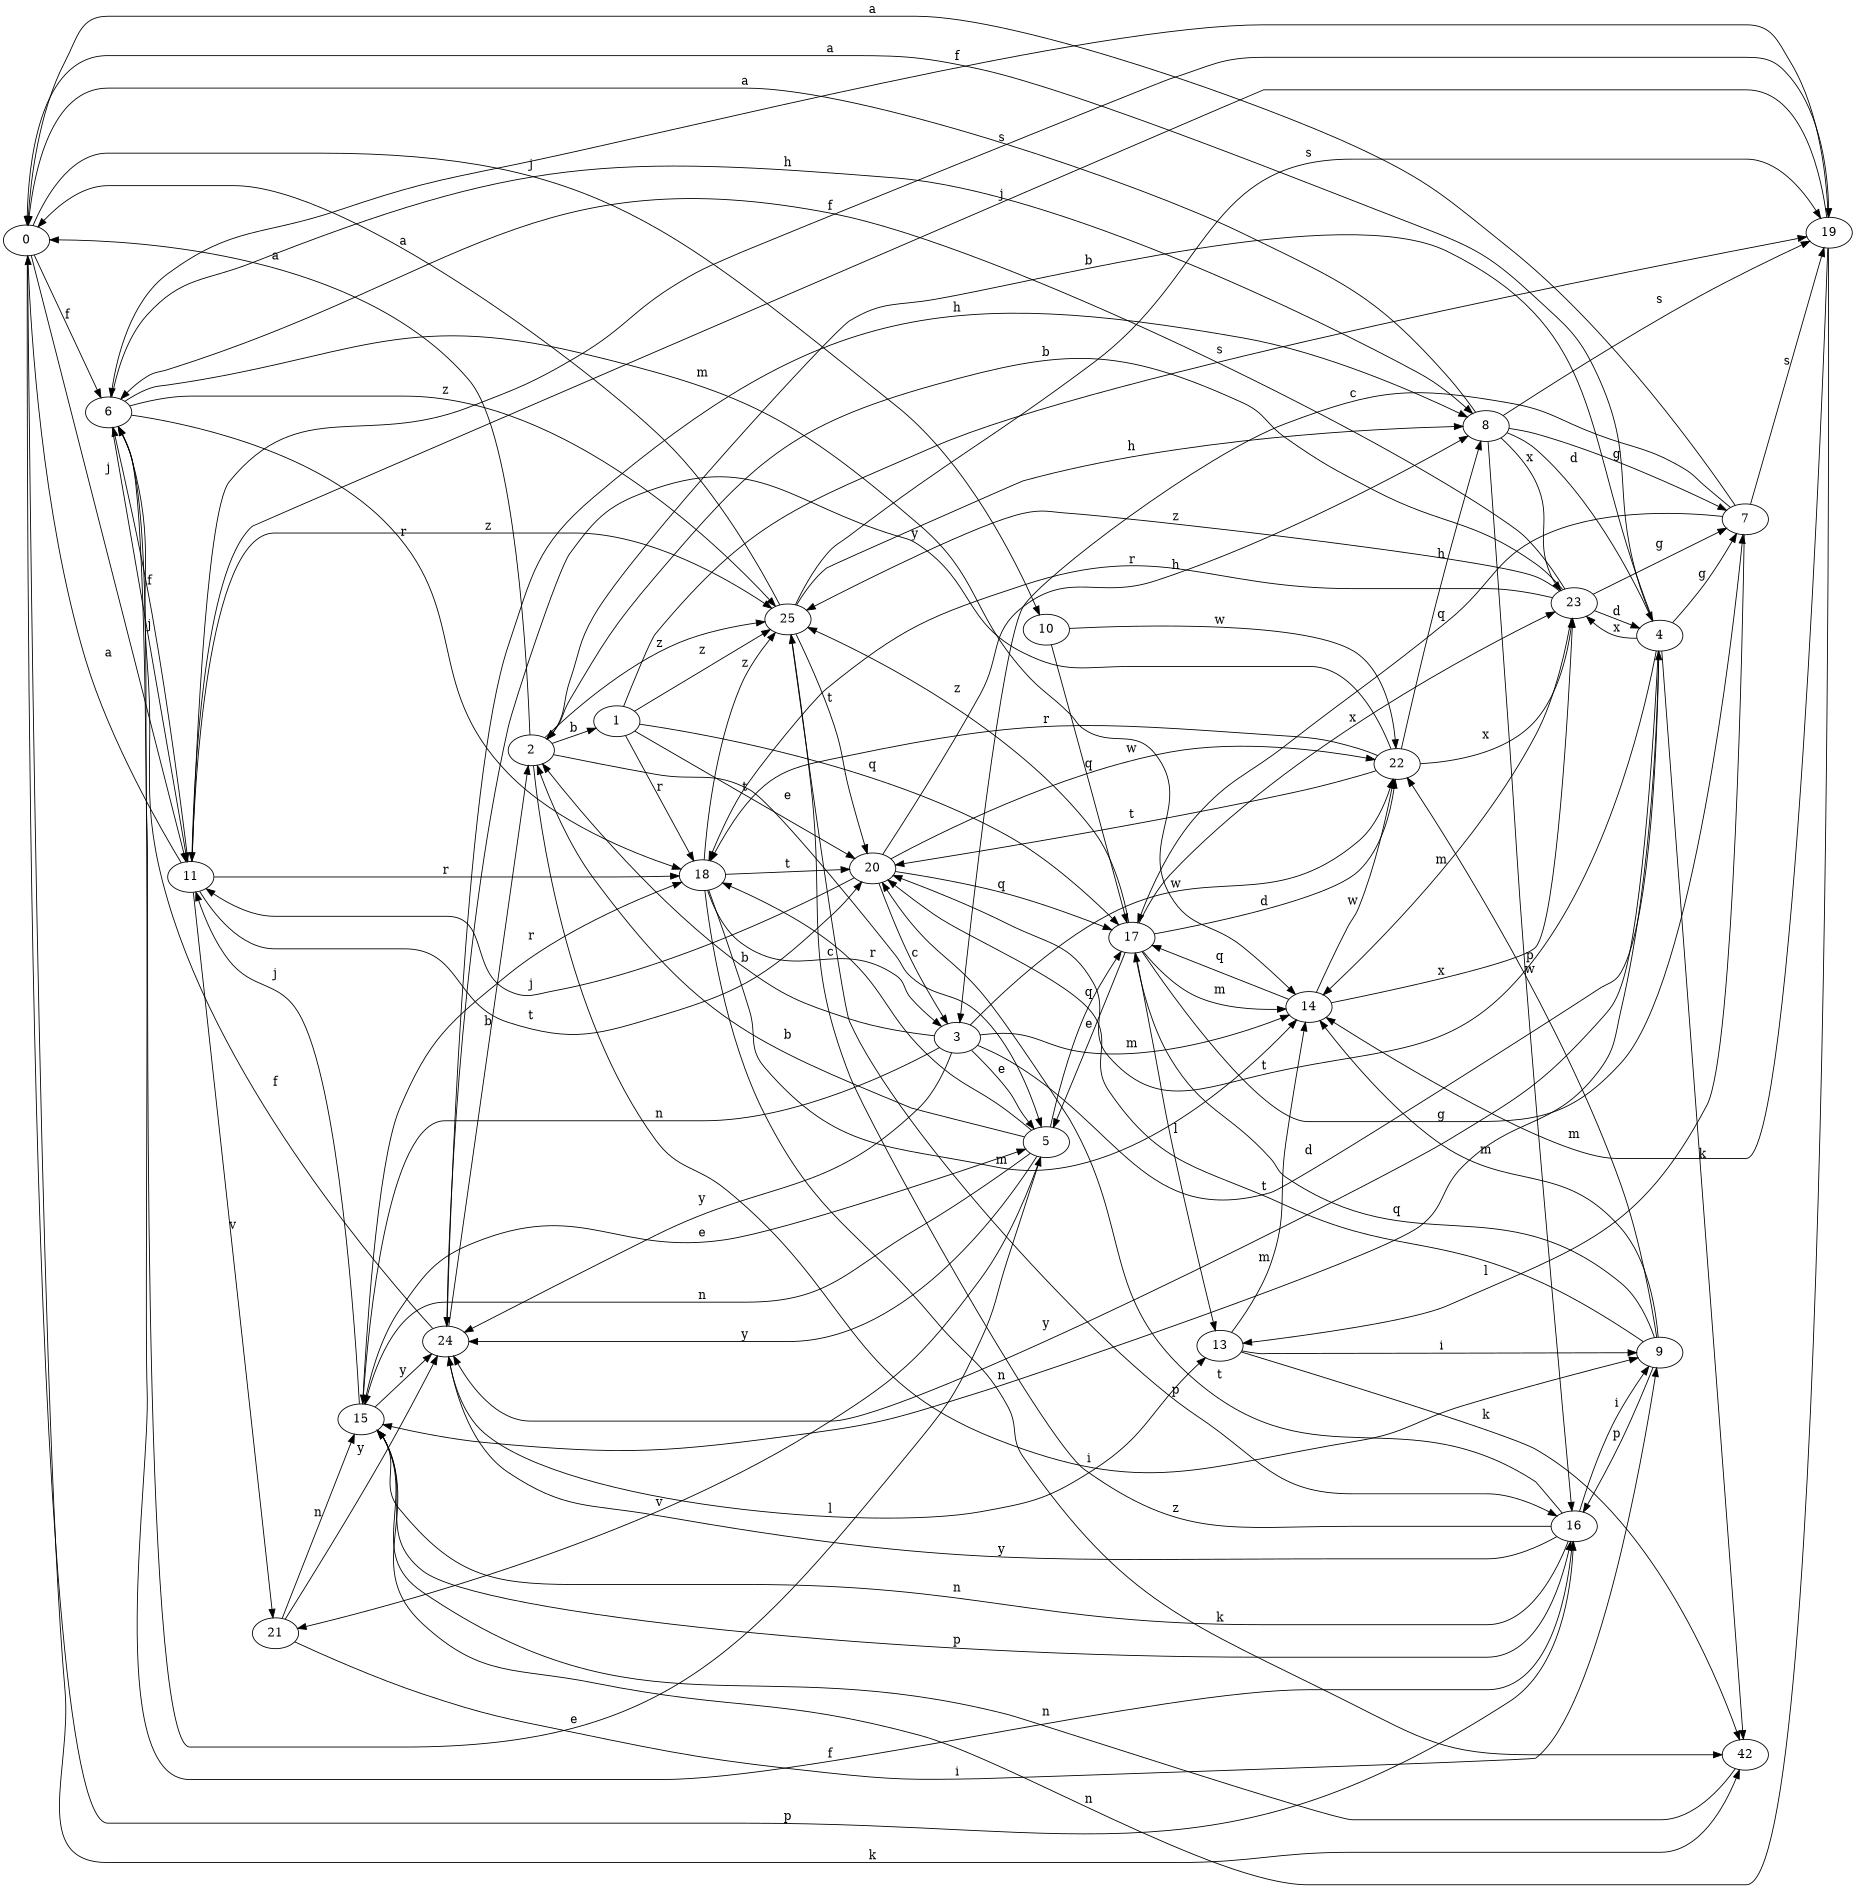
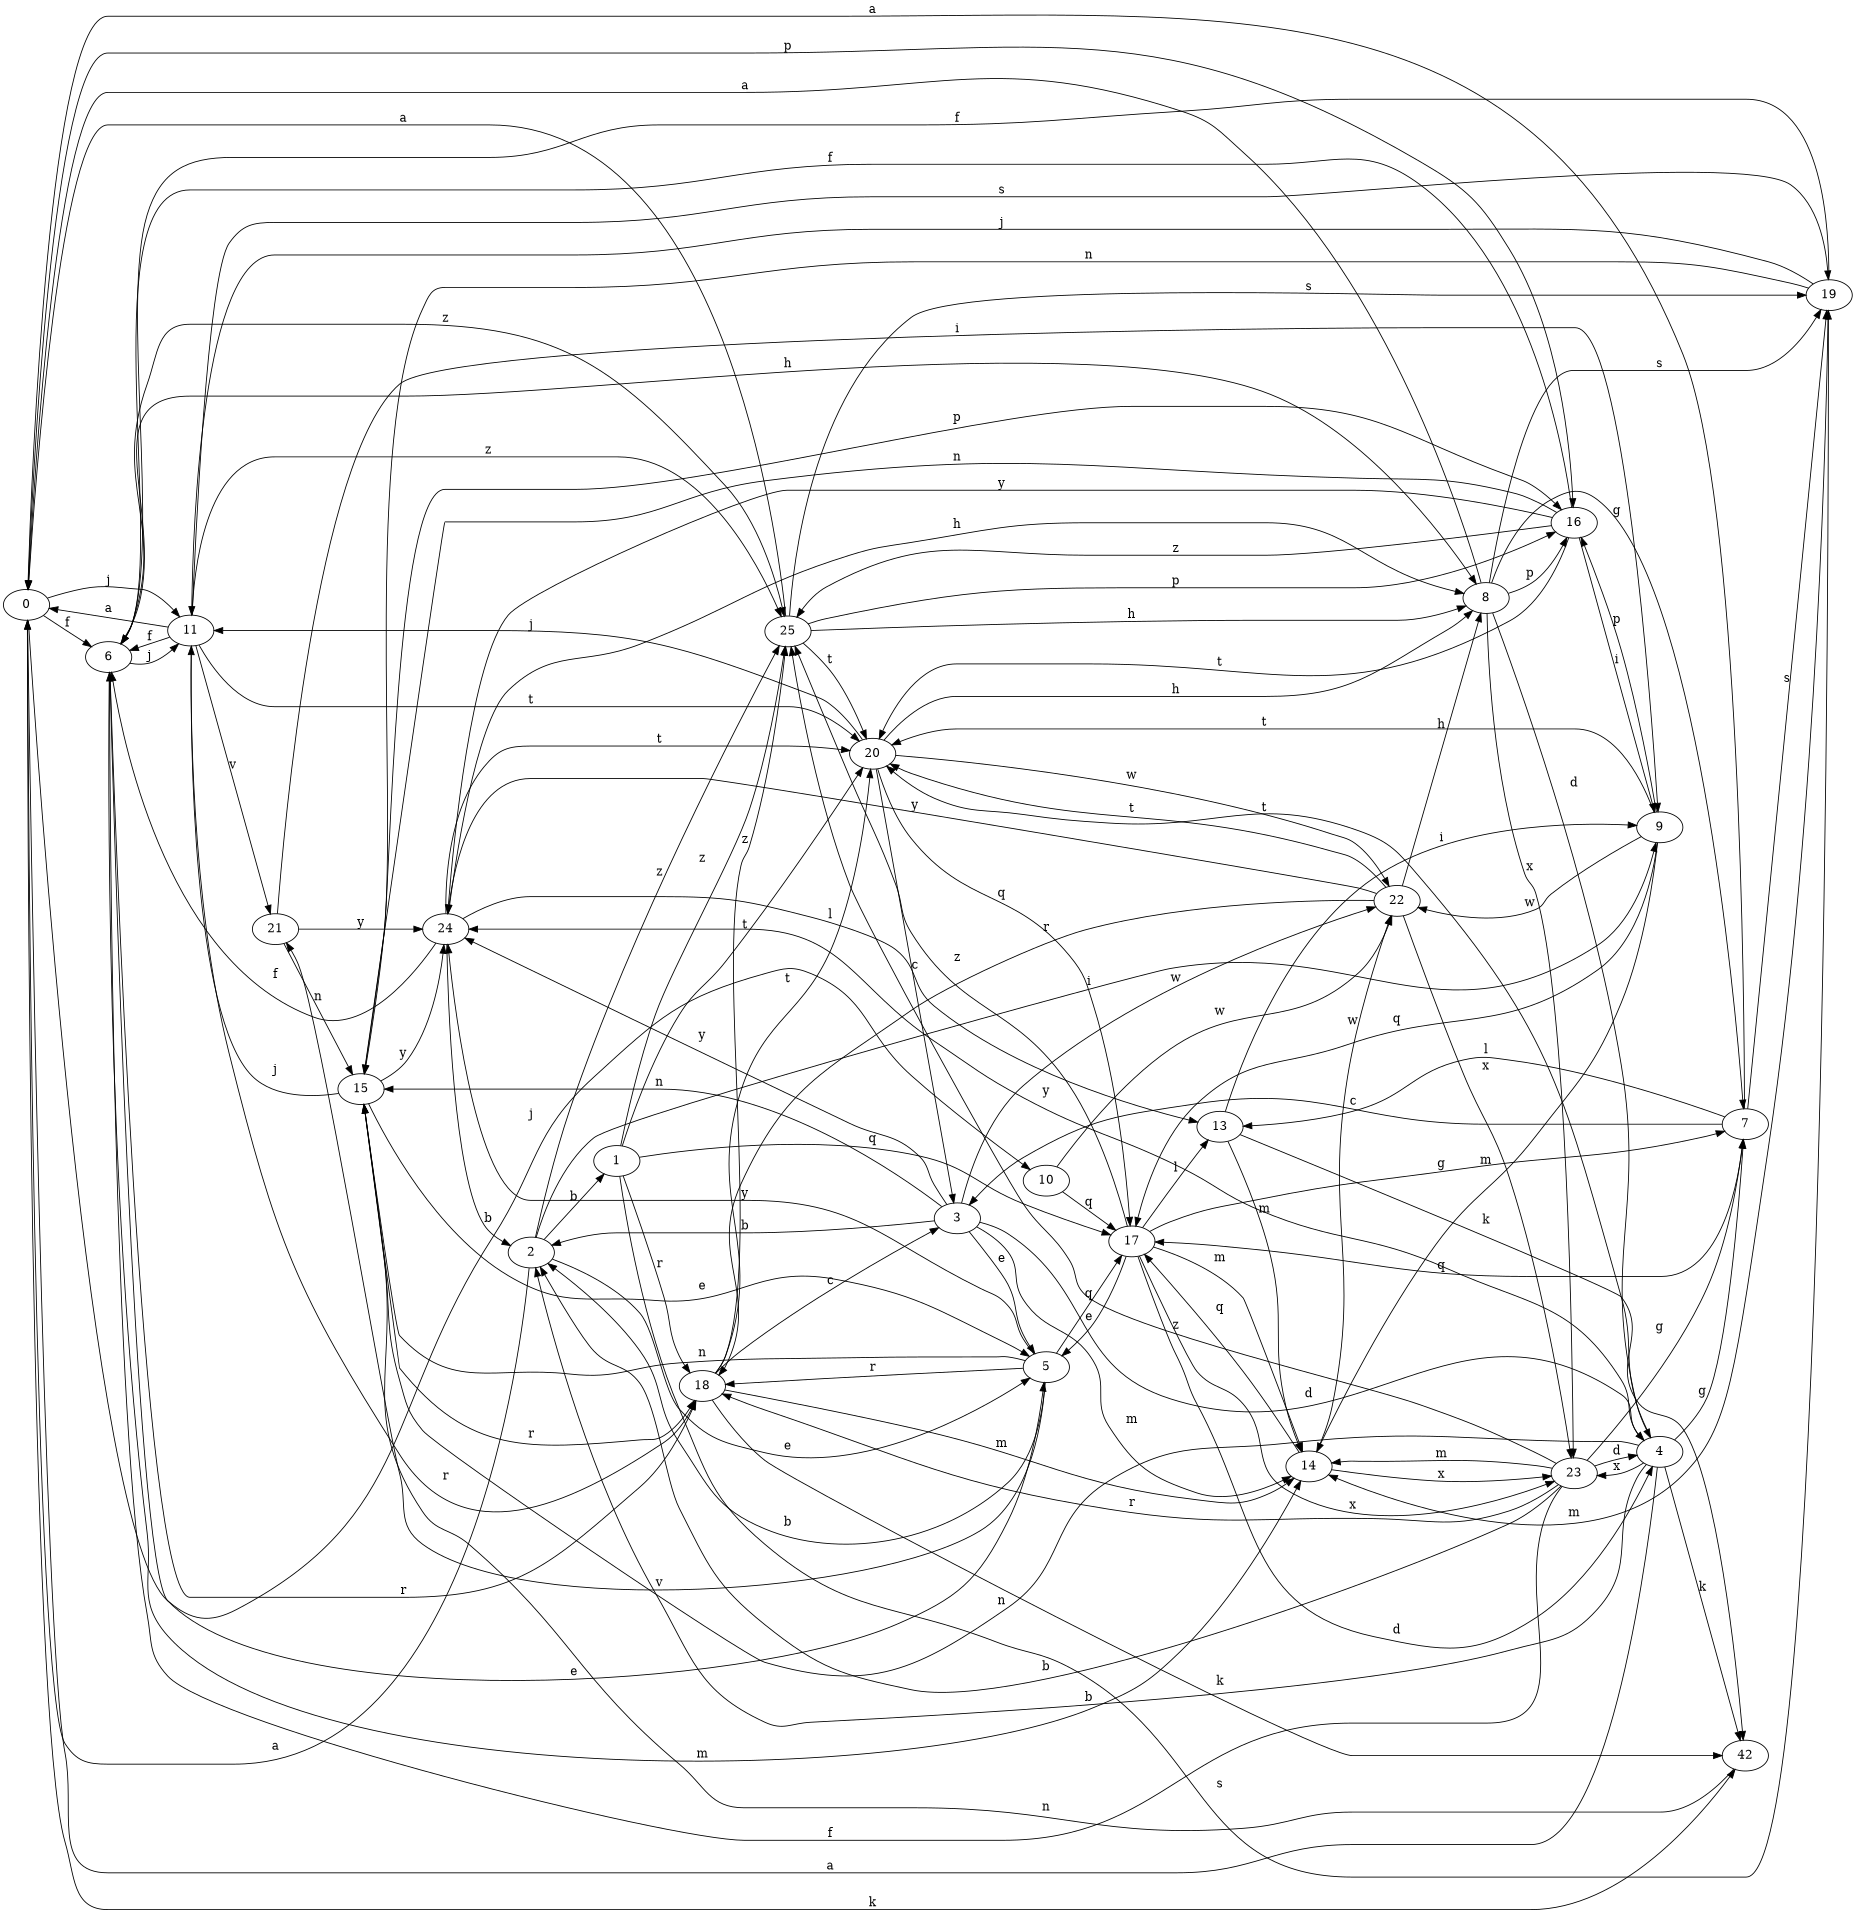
none -> (582, 746)
(1303, 898) -> (1321, 1617)
